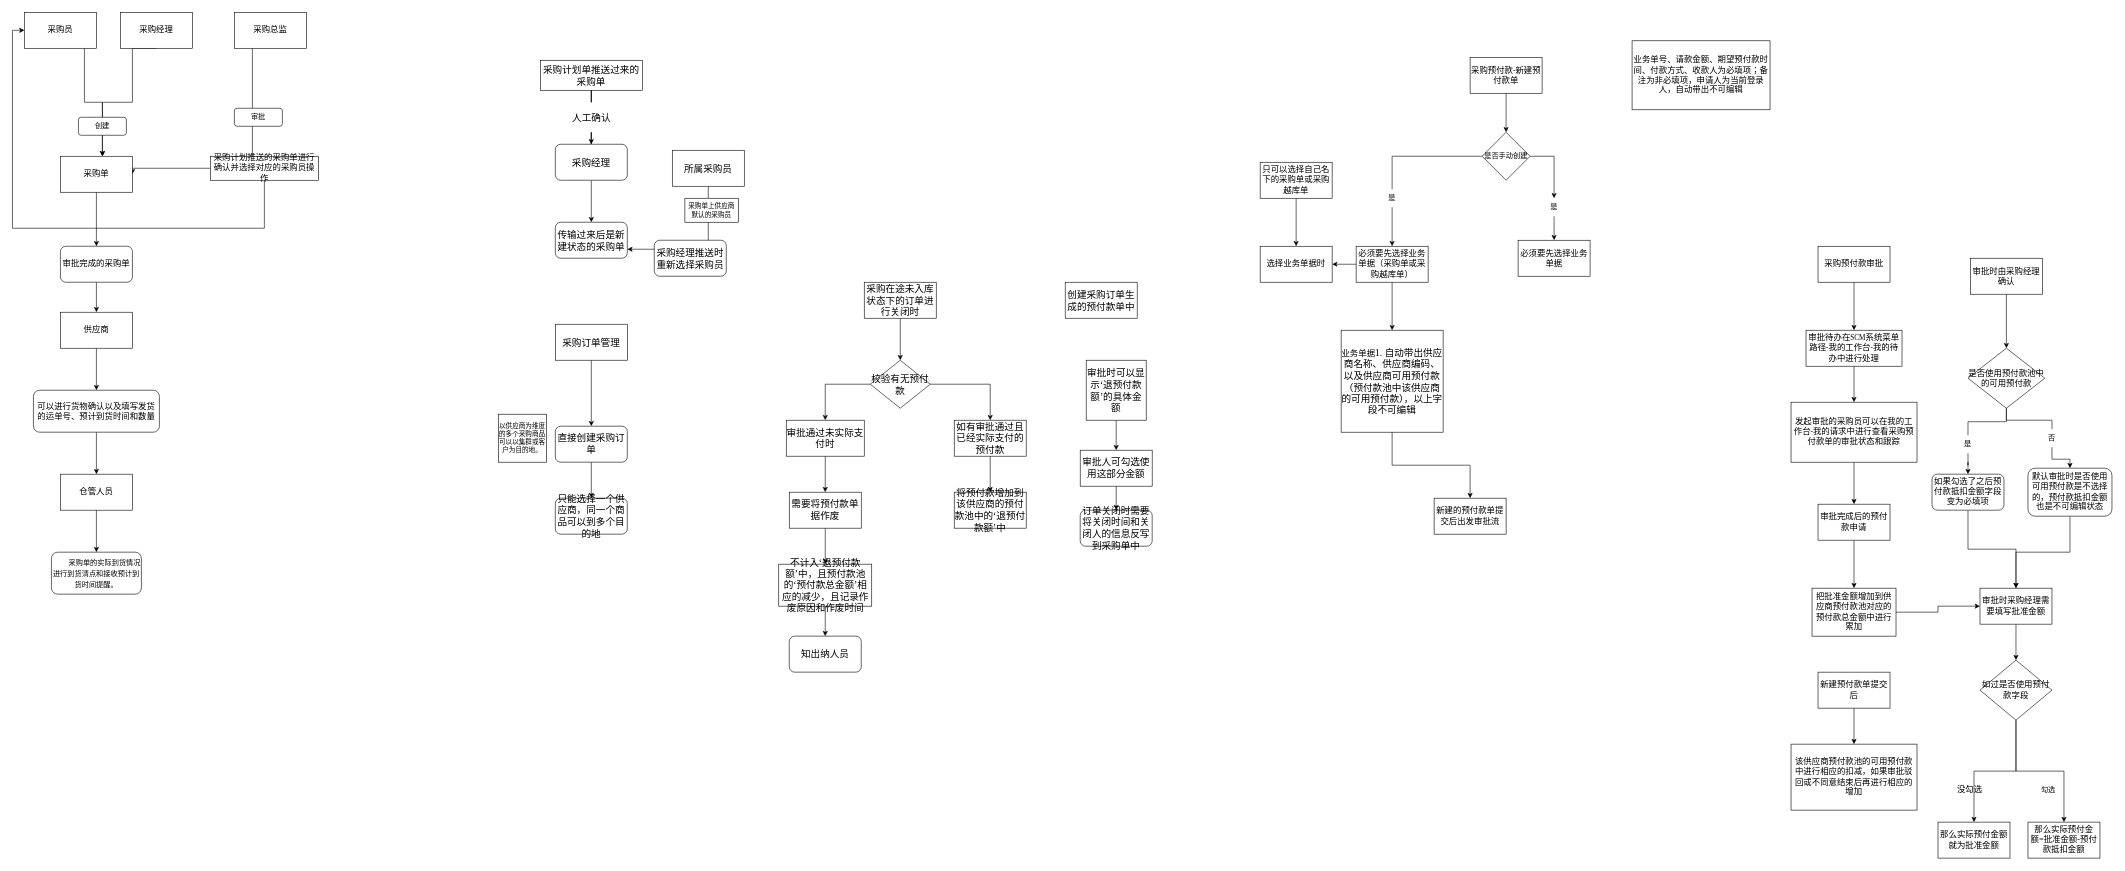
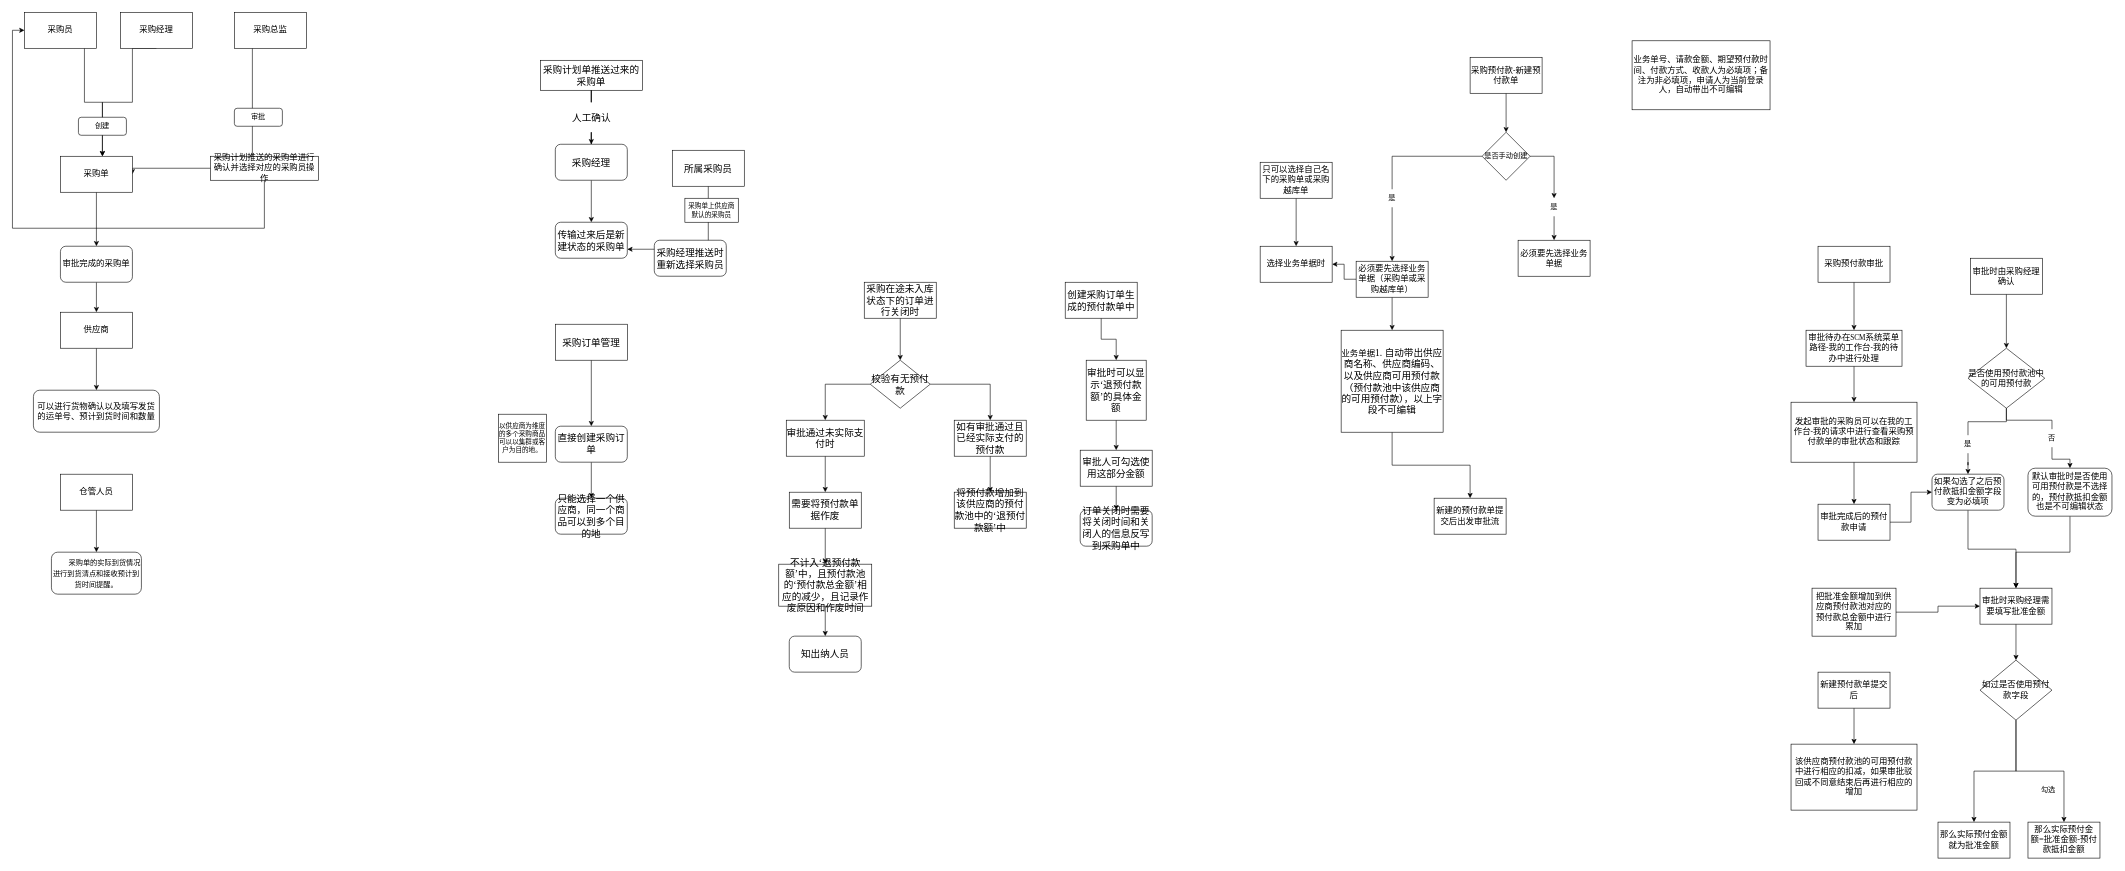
(1392, 264) -> (1392, 279)
none -> (1115, 339)
(96, 451) -> none
(1854, 582) -> (1911, 492)
(1980, 792) -> none
